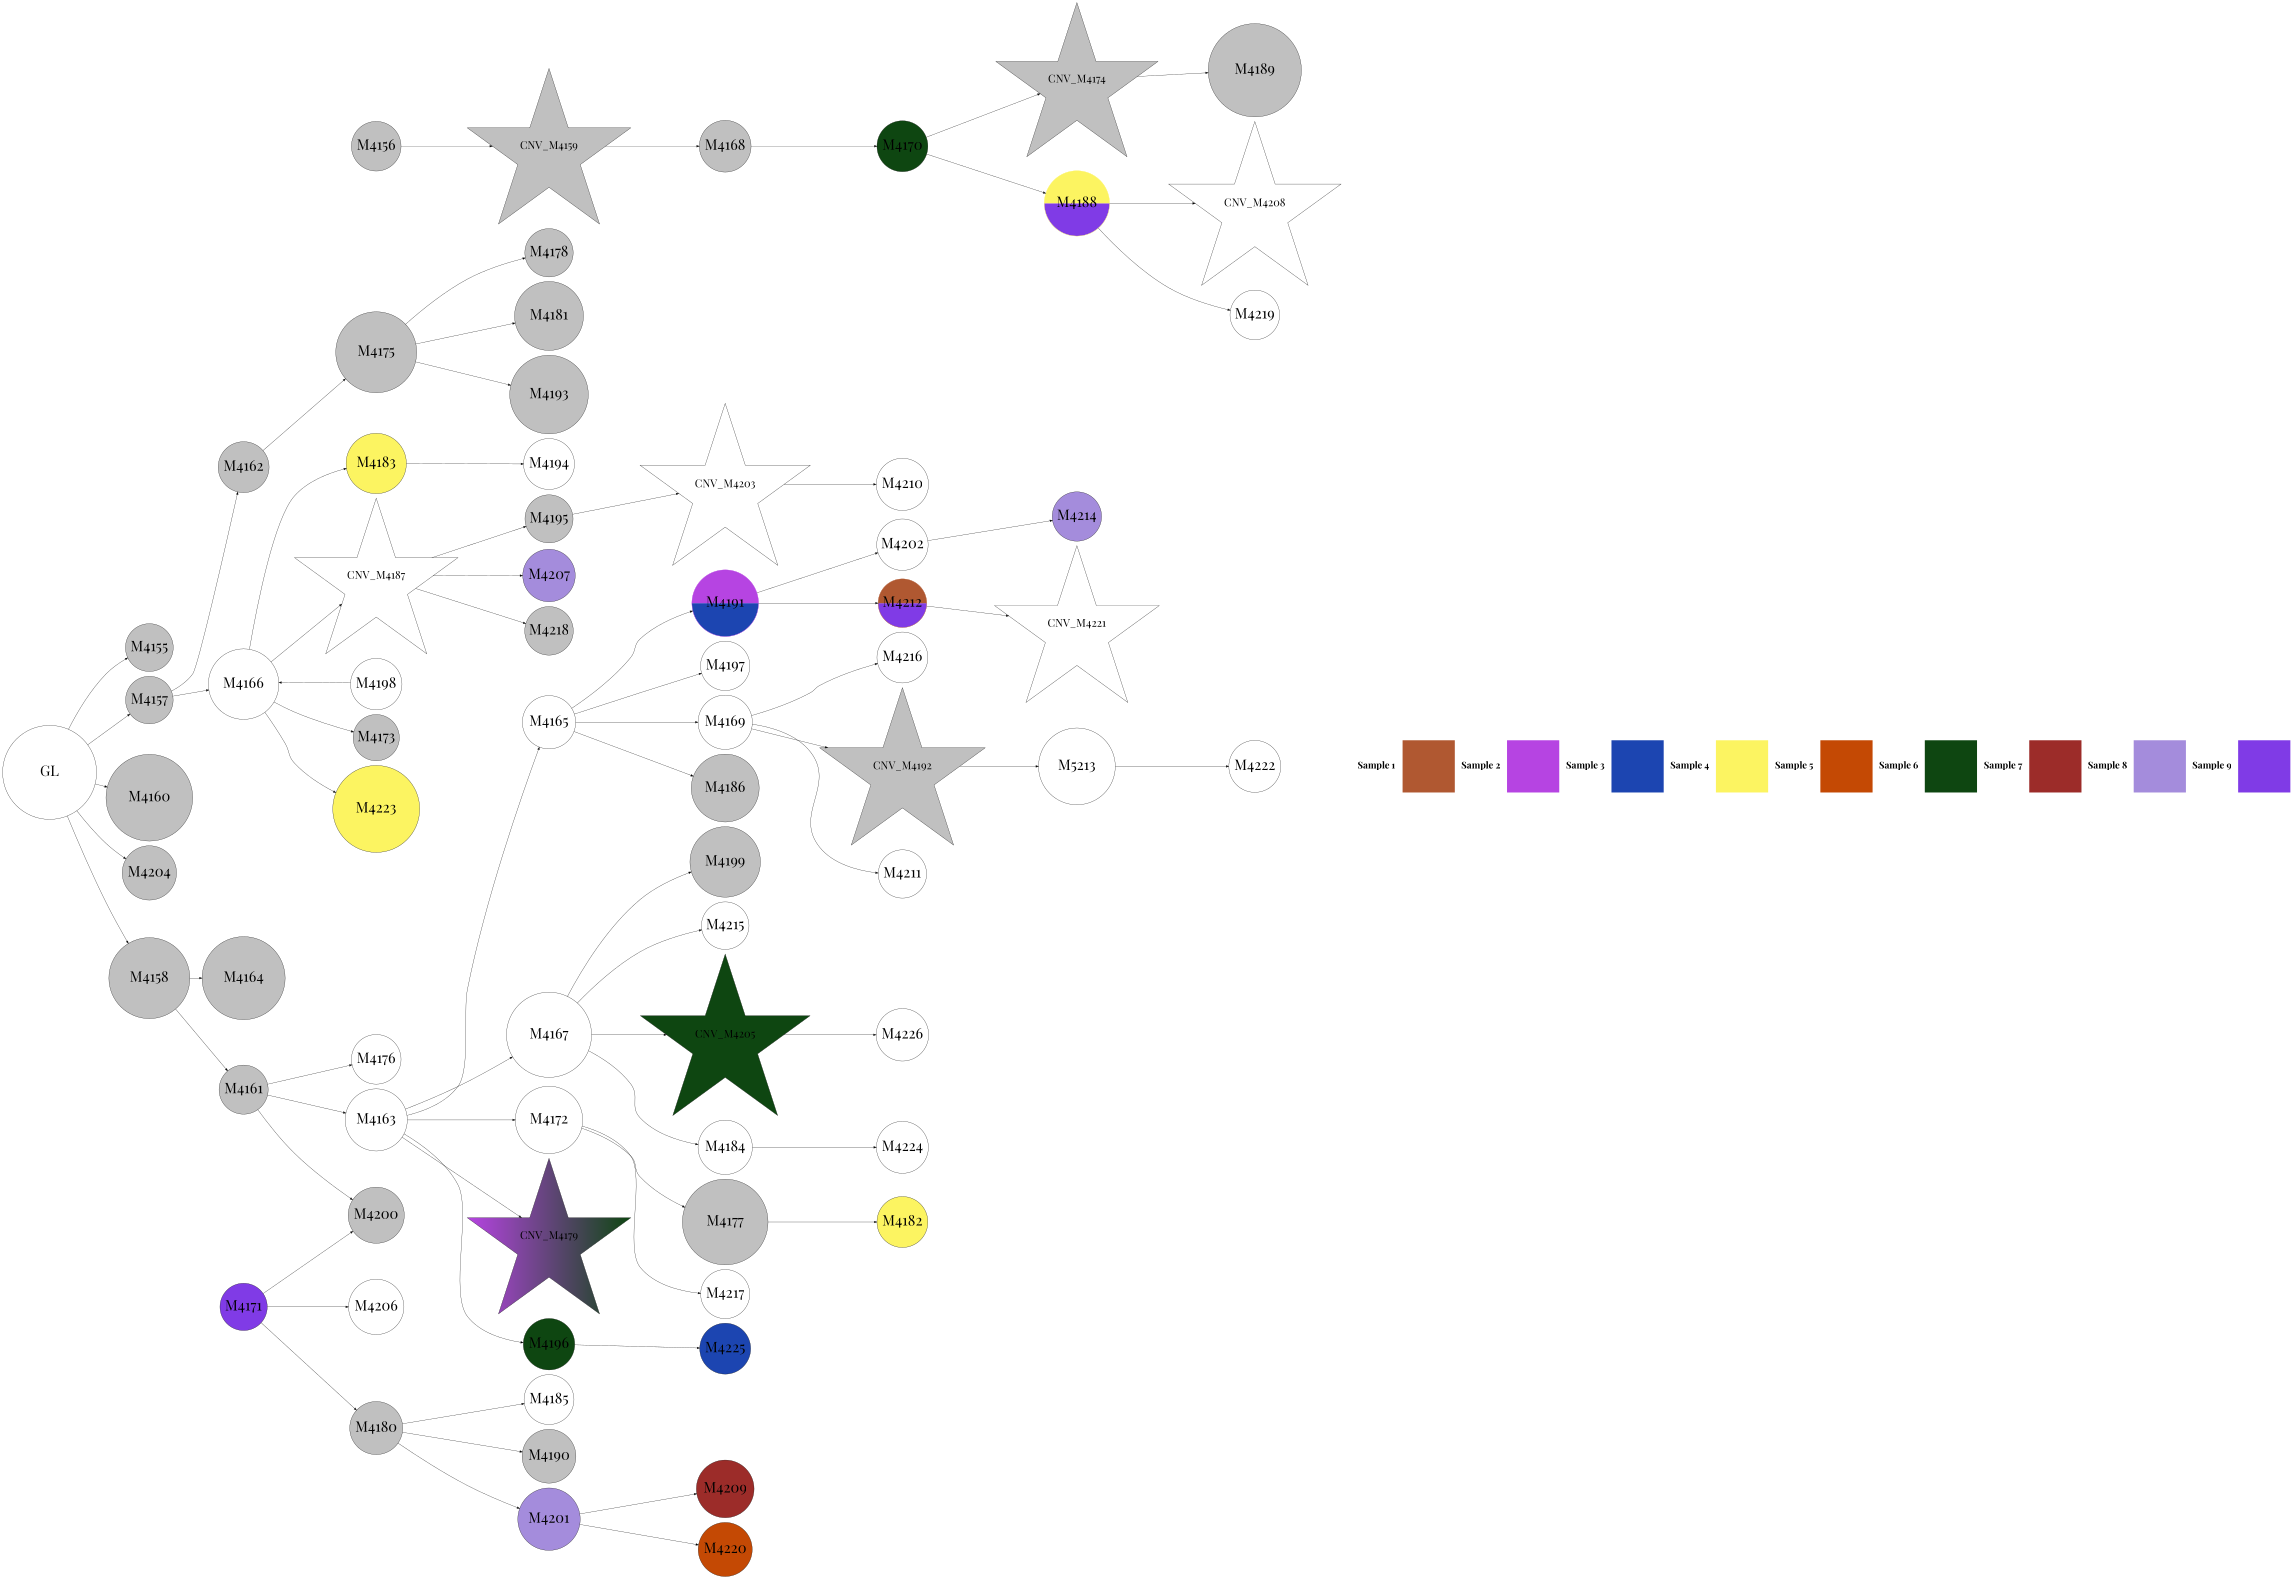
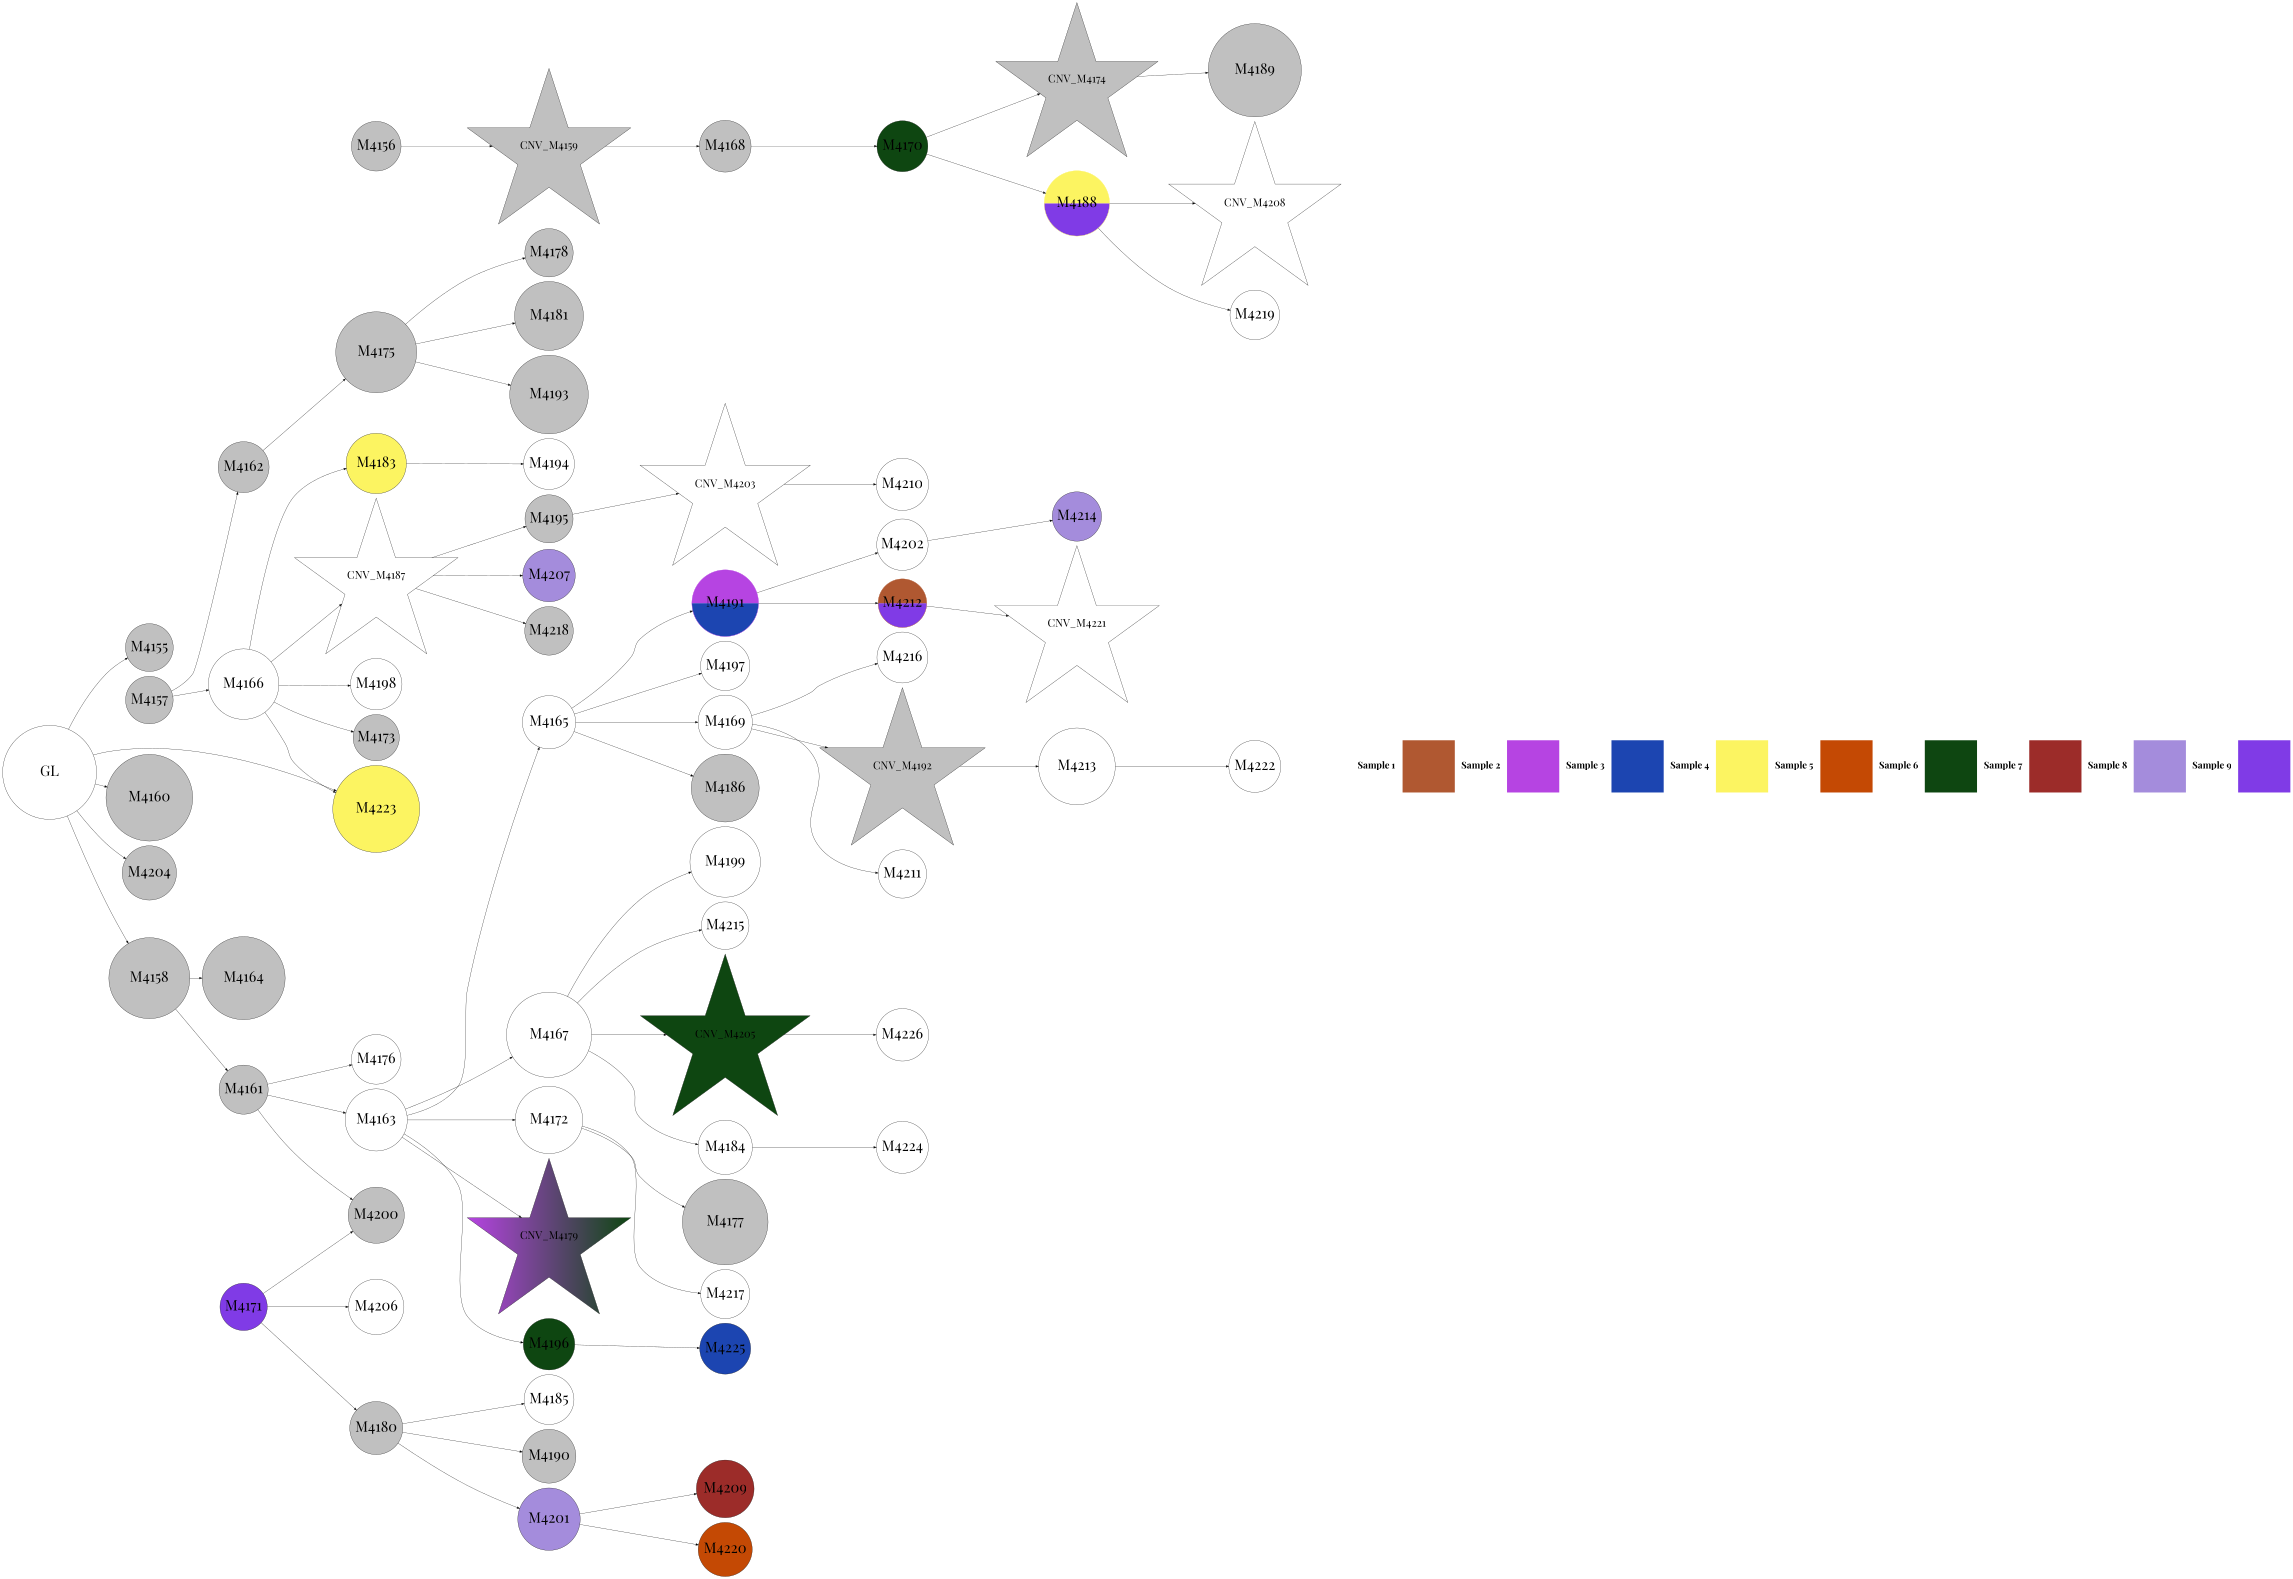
(316, 682) -> (313, 686)
(108, 730) -> (216, 755)
(1077, 766) -> (1077, 766)
(725, 862) -> (725, 862)
(902, 1222) -> none
